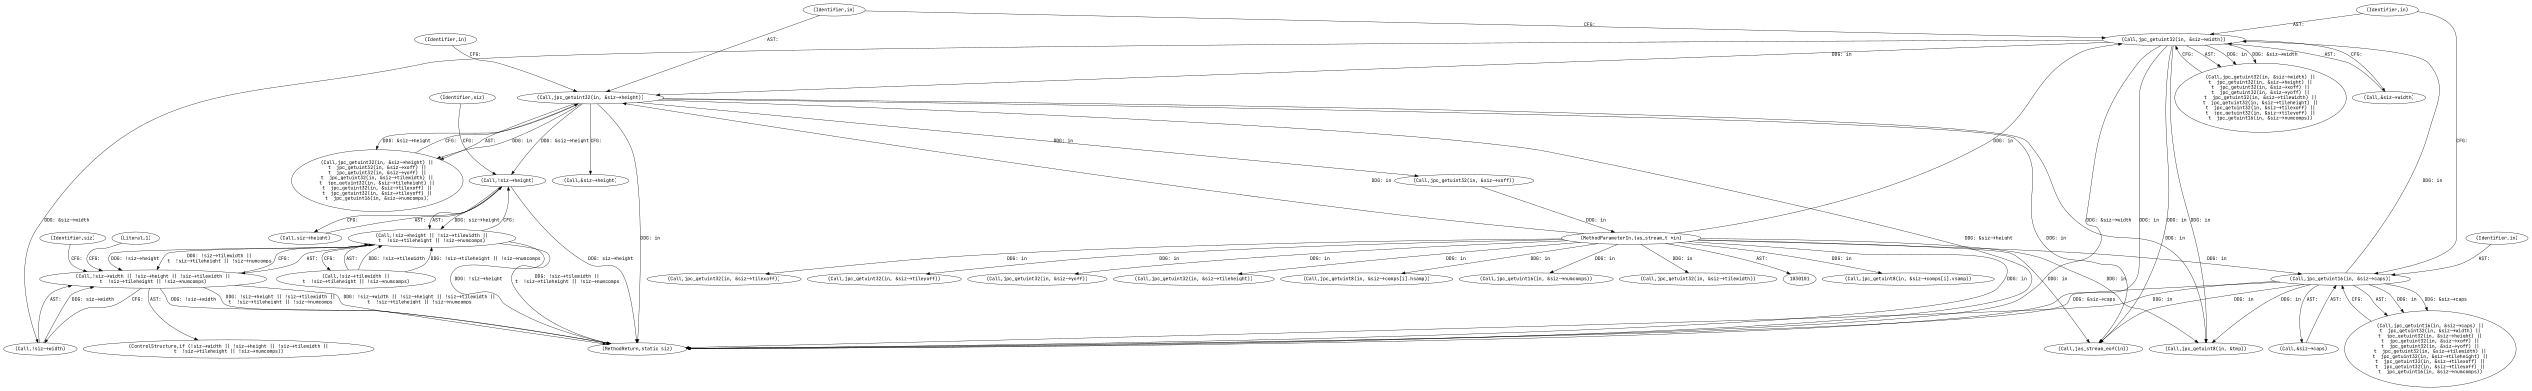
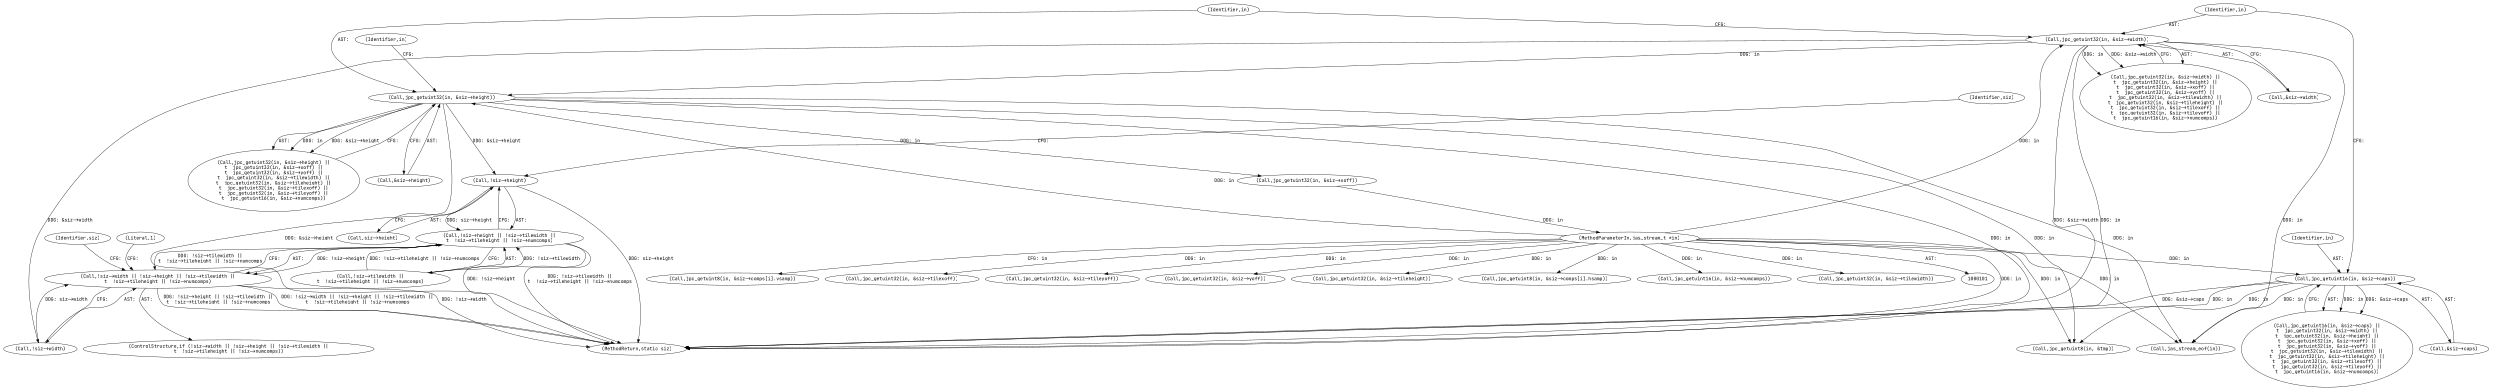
(2439, 87) -> none
none -> (425, 142)
(2183, 193) -> none
(1842, 259) -> (1037, 259)
(1800, 279) -> (1978, 279)
